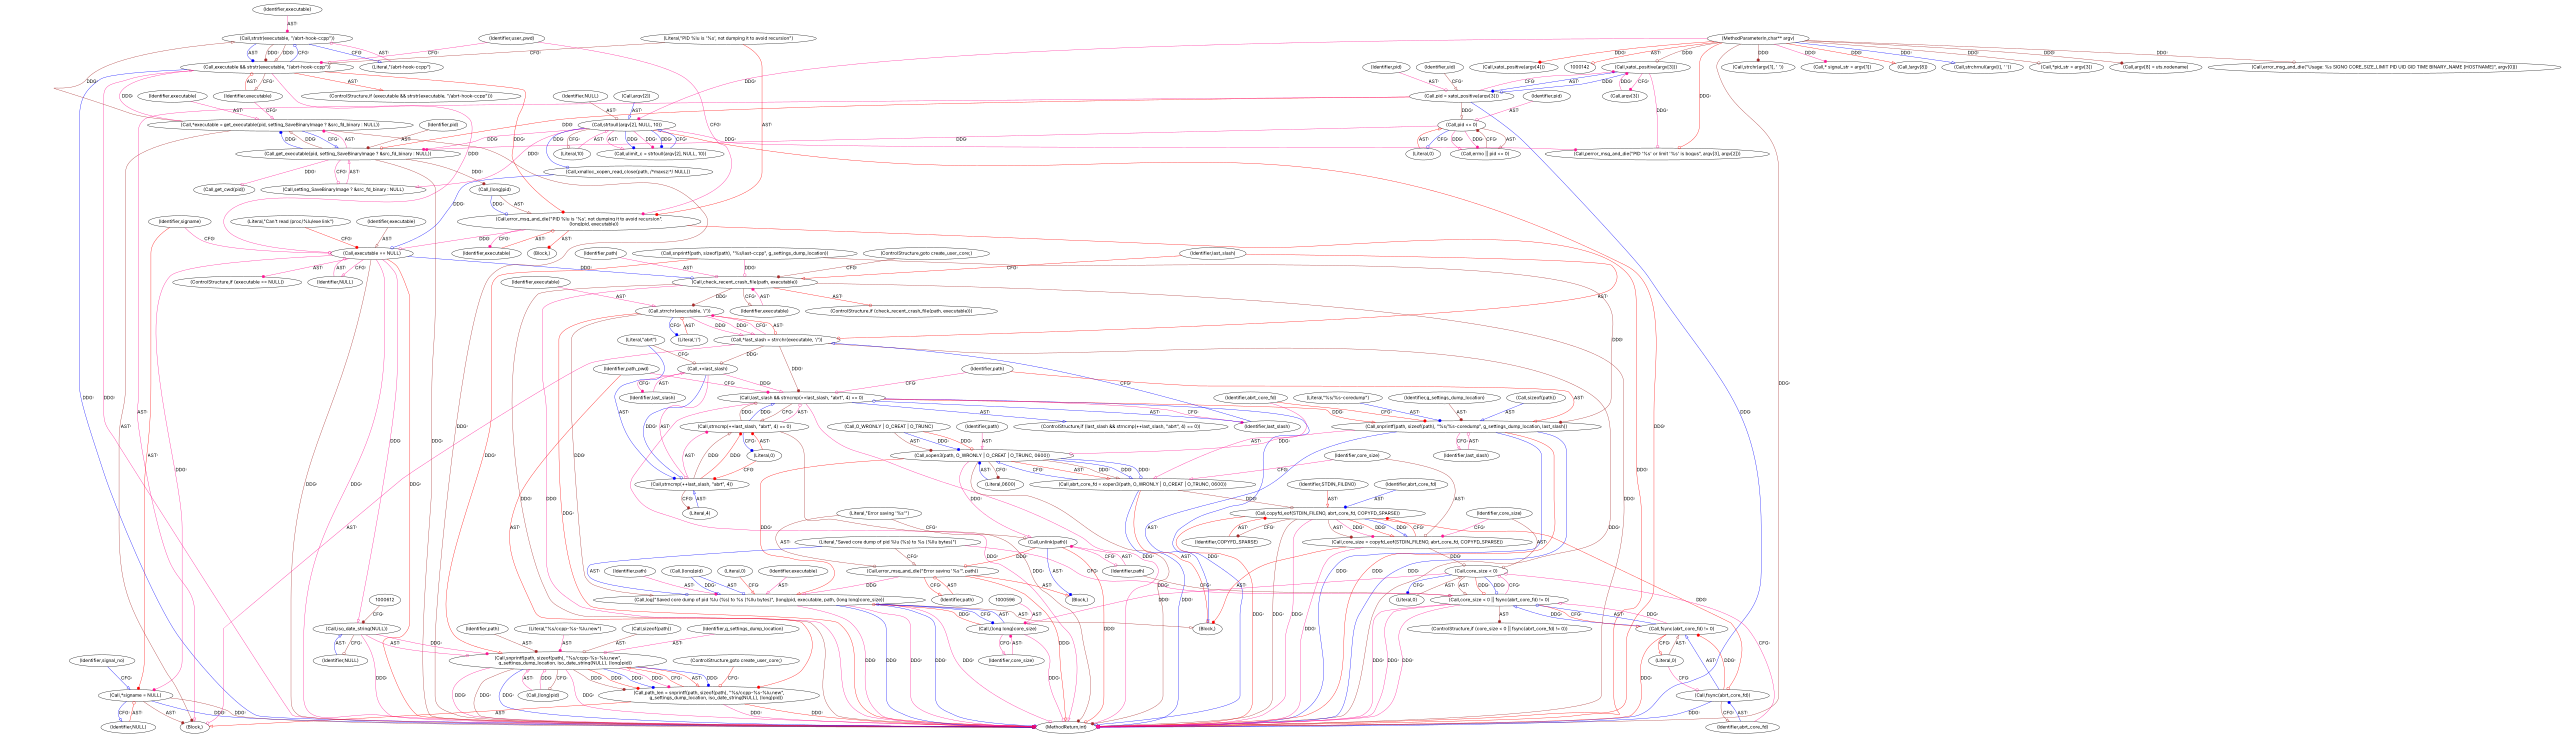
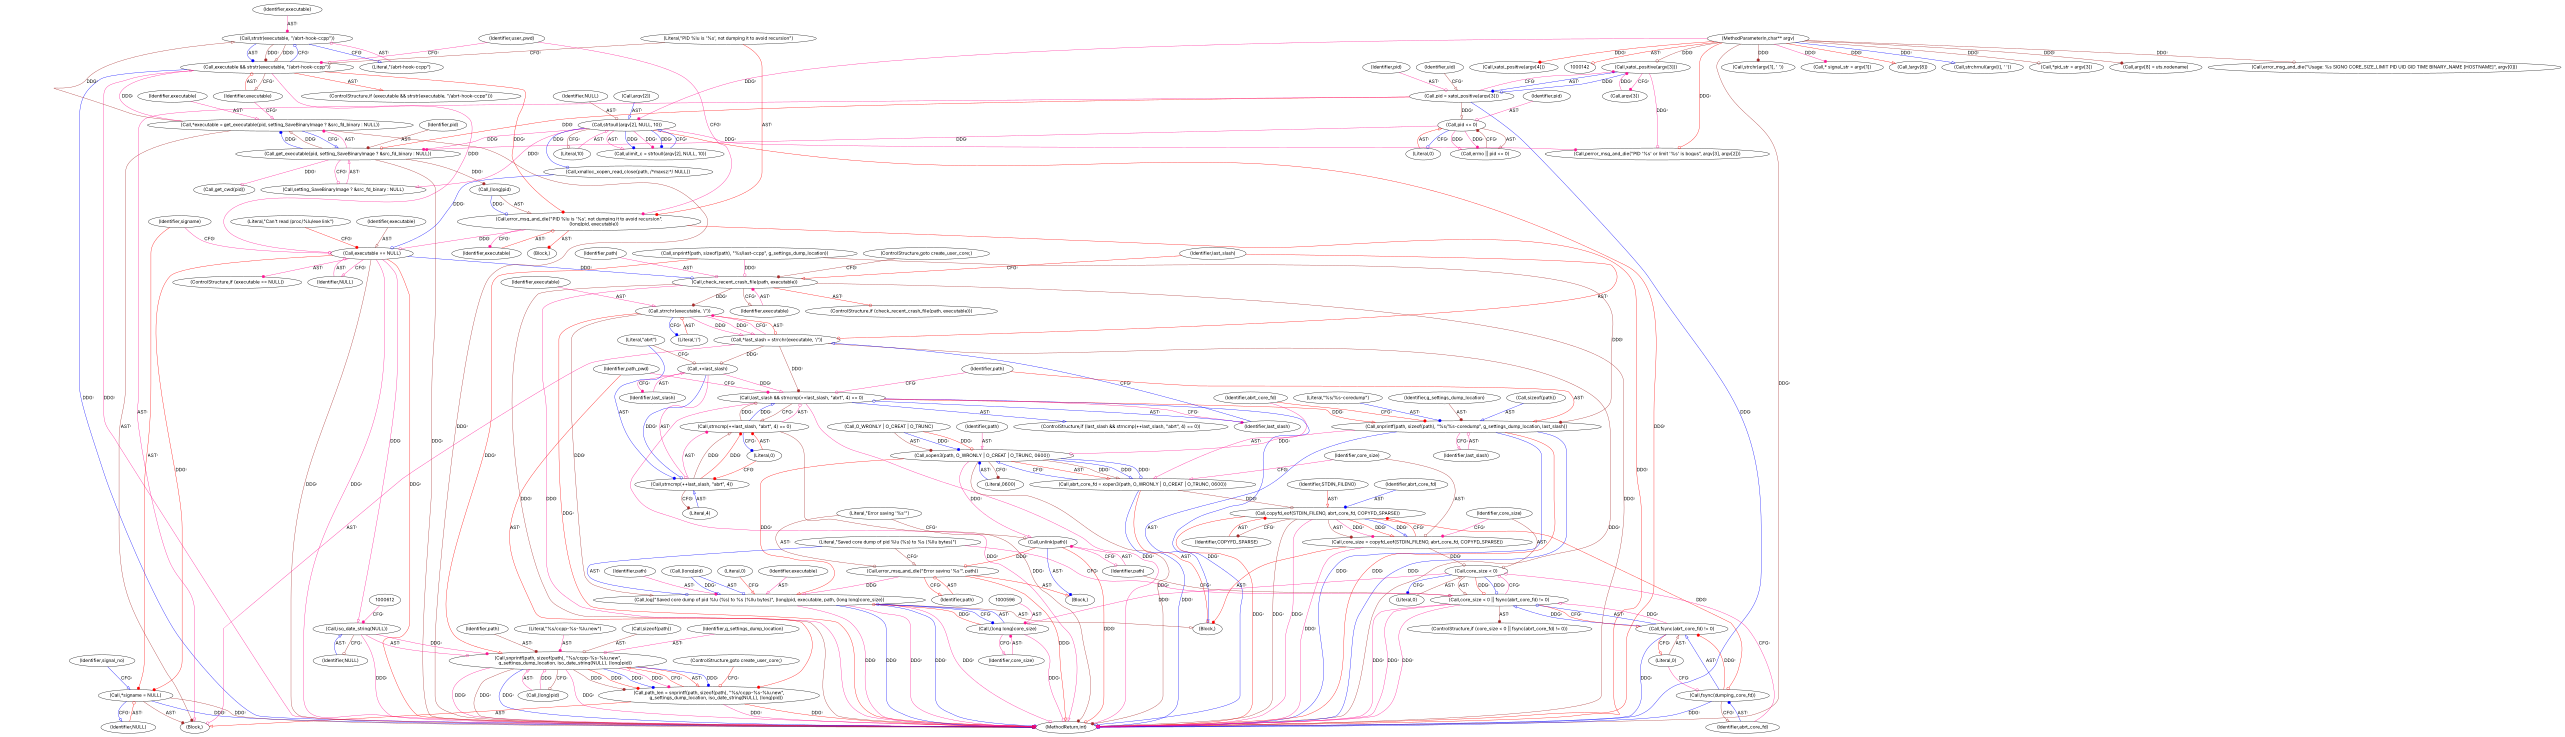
(164, 406) -> (164, 406)
(372, 613) -> (372, 613)
(1723, 696) -> (1723, 696)
(1413, 724) -> (1413, 724)
